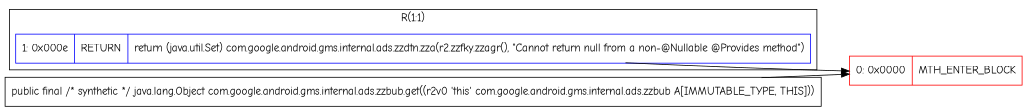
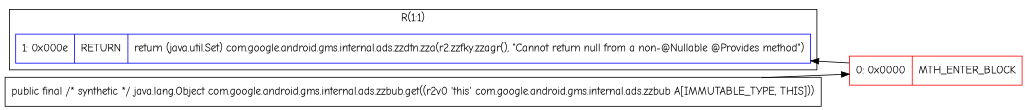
(733, 67) -> (834, 62)
